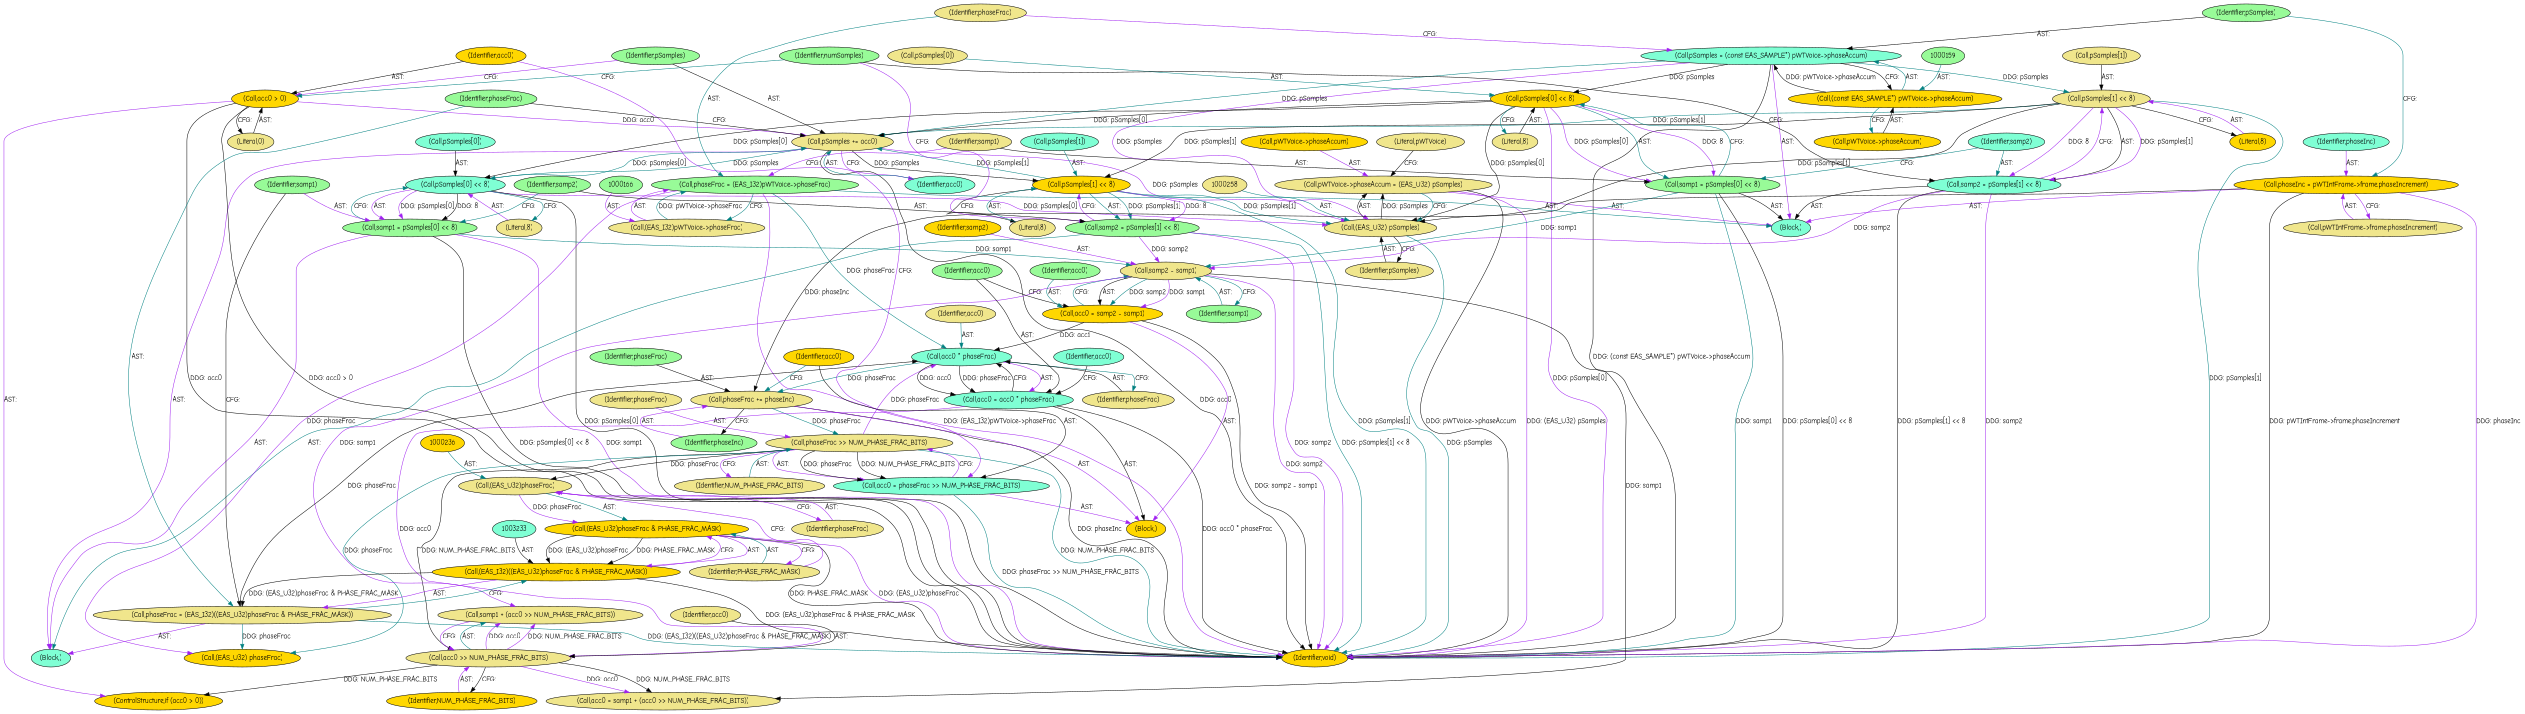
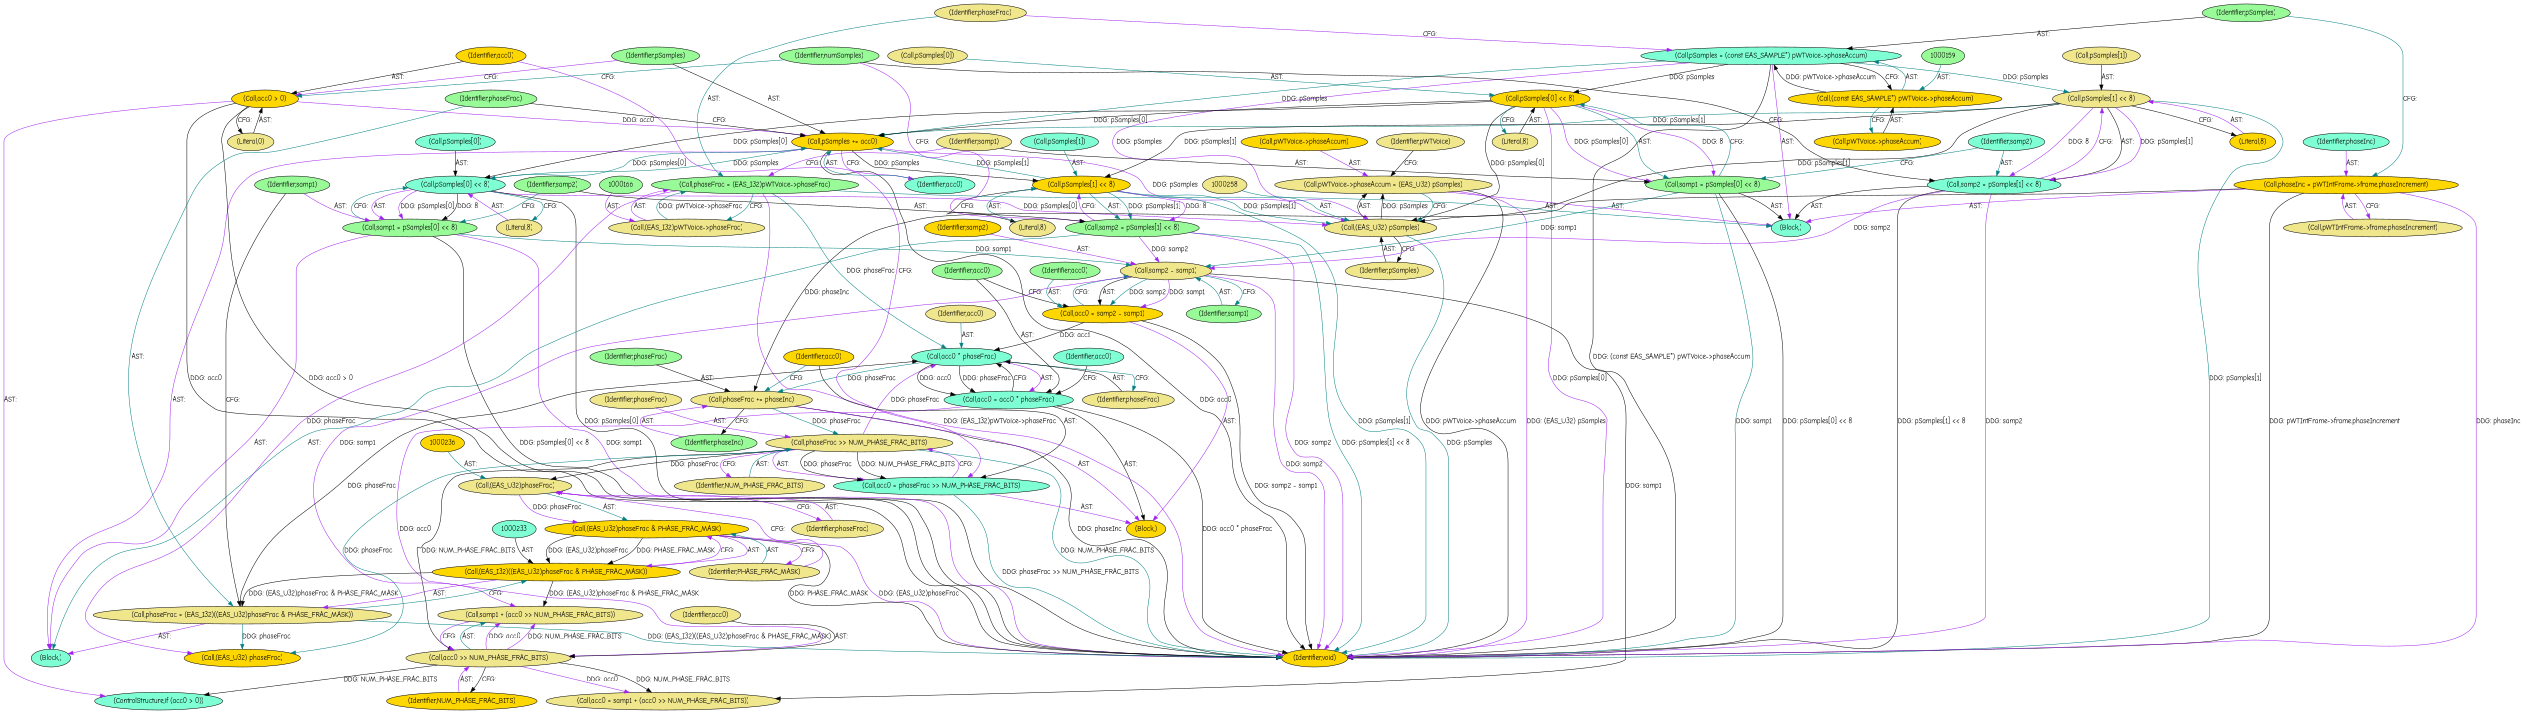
(843, 142) -> (843, 142)
(1421, 142) -> (1421, 142)
(514, 529) -> (514, 529)
(934, 642) -> (549, 591)
(159, 701) -> (159, 701)
